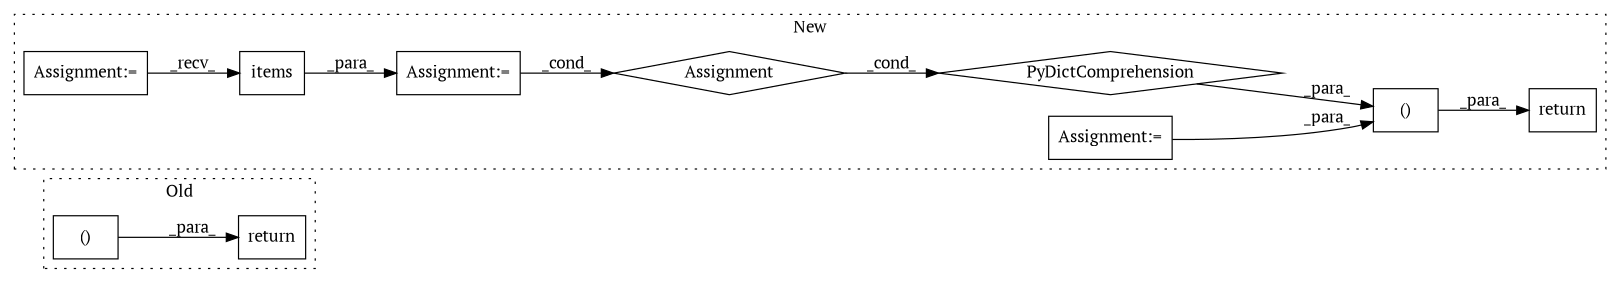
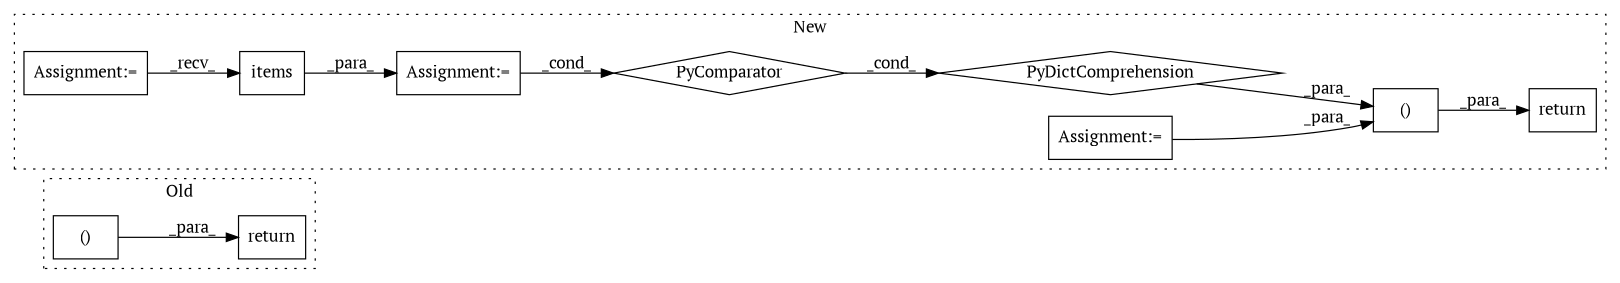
(729, 73) -> (729, 73)
